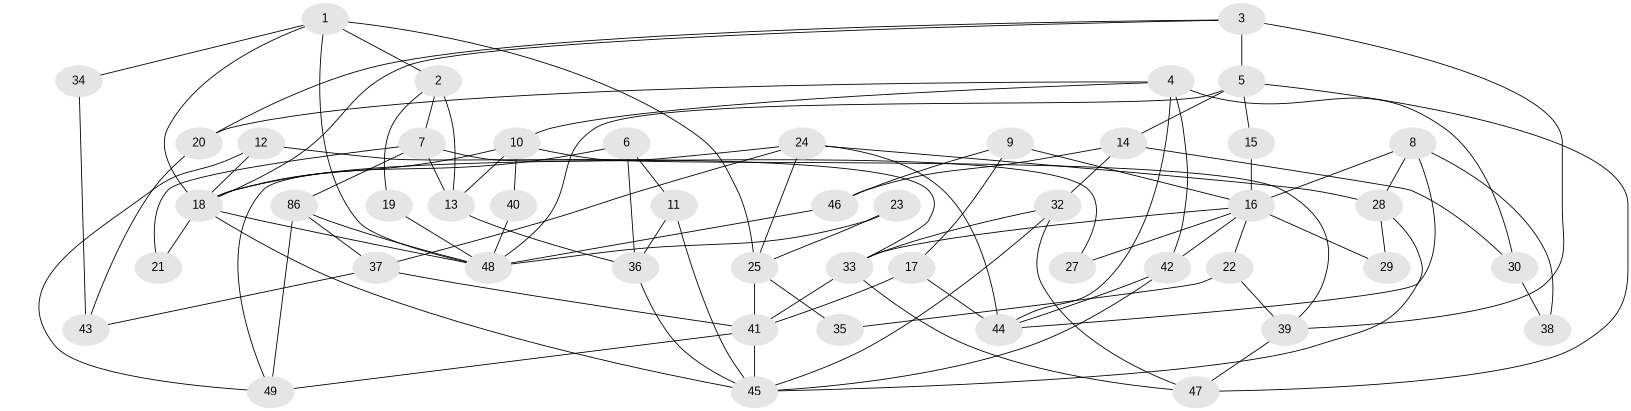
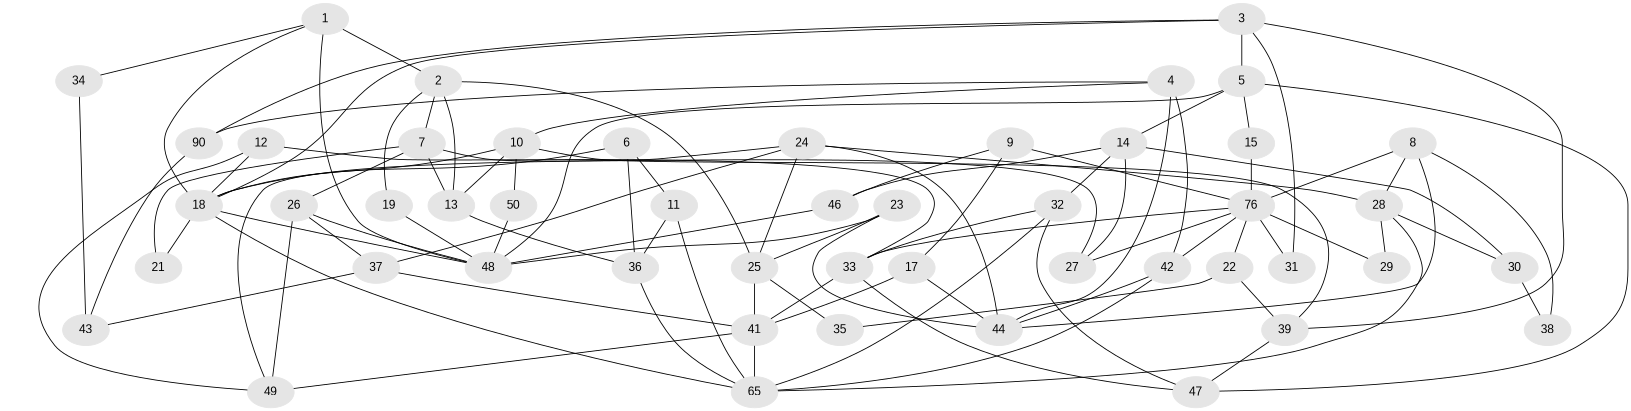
(592, 80) -> (645, 121)
(1420, 114) -> (1447, 237)
(199, 143) -> (199, 143)
(294, 206) -> (294, 206)
(514, 206) -> (514, 206)
(1251, 206) -> (1251, 206)
none -> (1121, 211)
none -> (1292, 268)
none -> (850, 302)
(755, 392) -> (755, 392)
